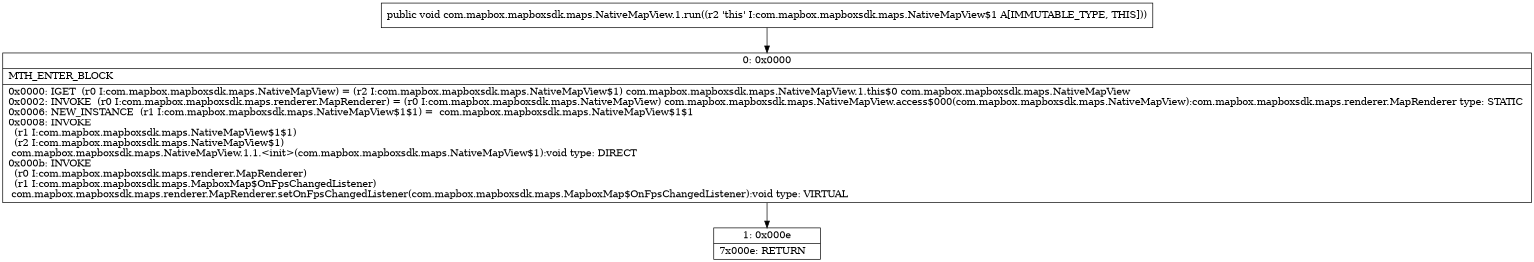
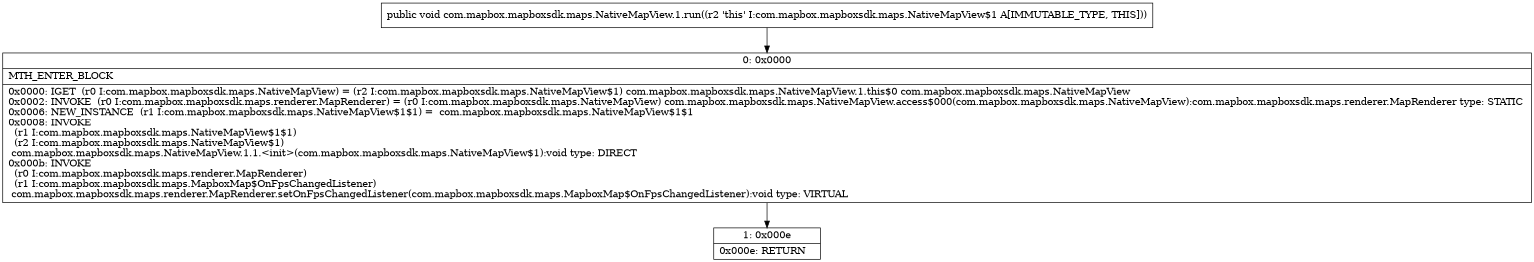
(767, 251) -> (767, 251)
